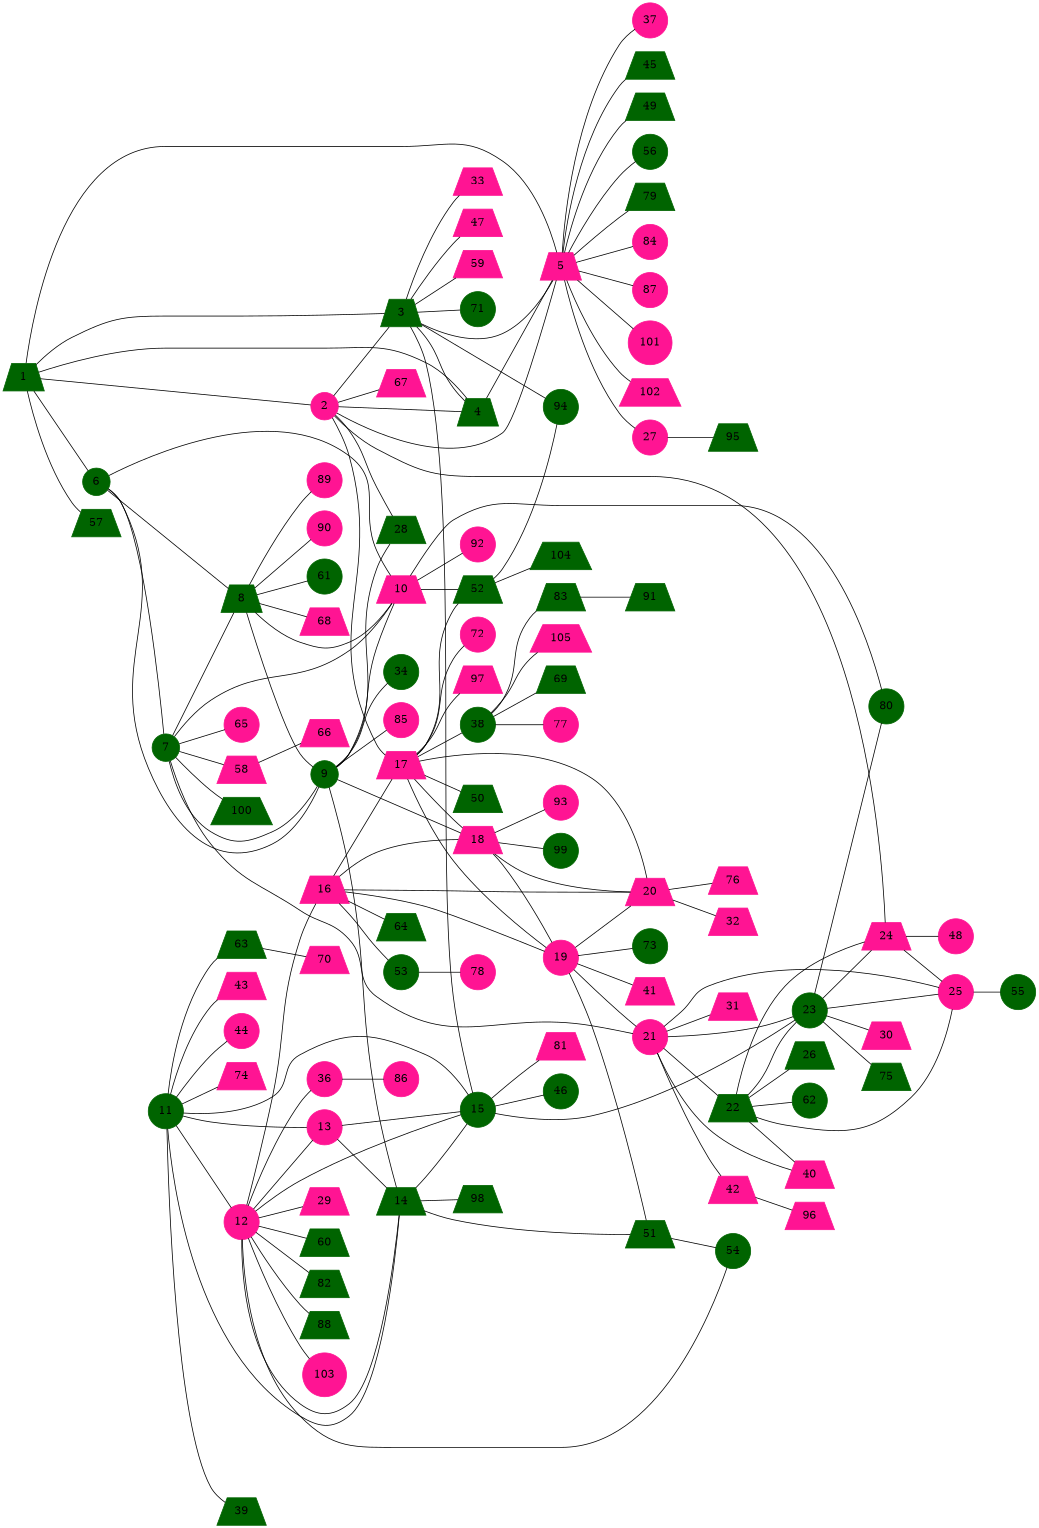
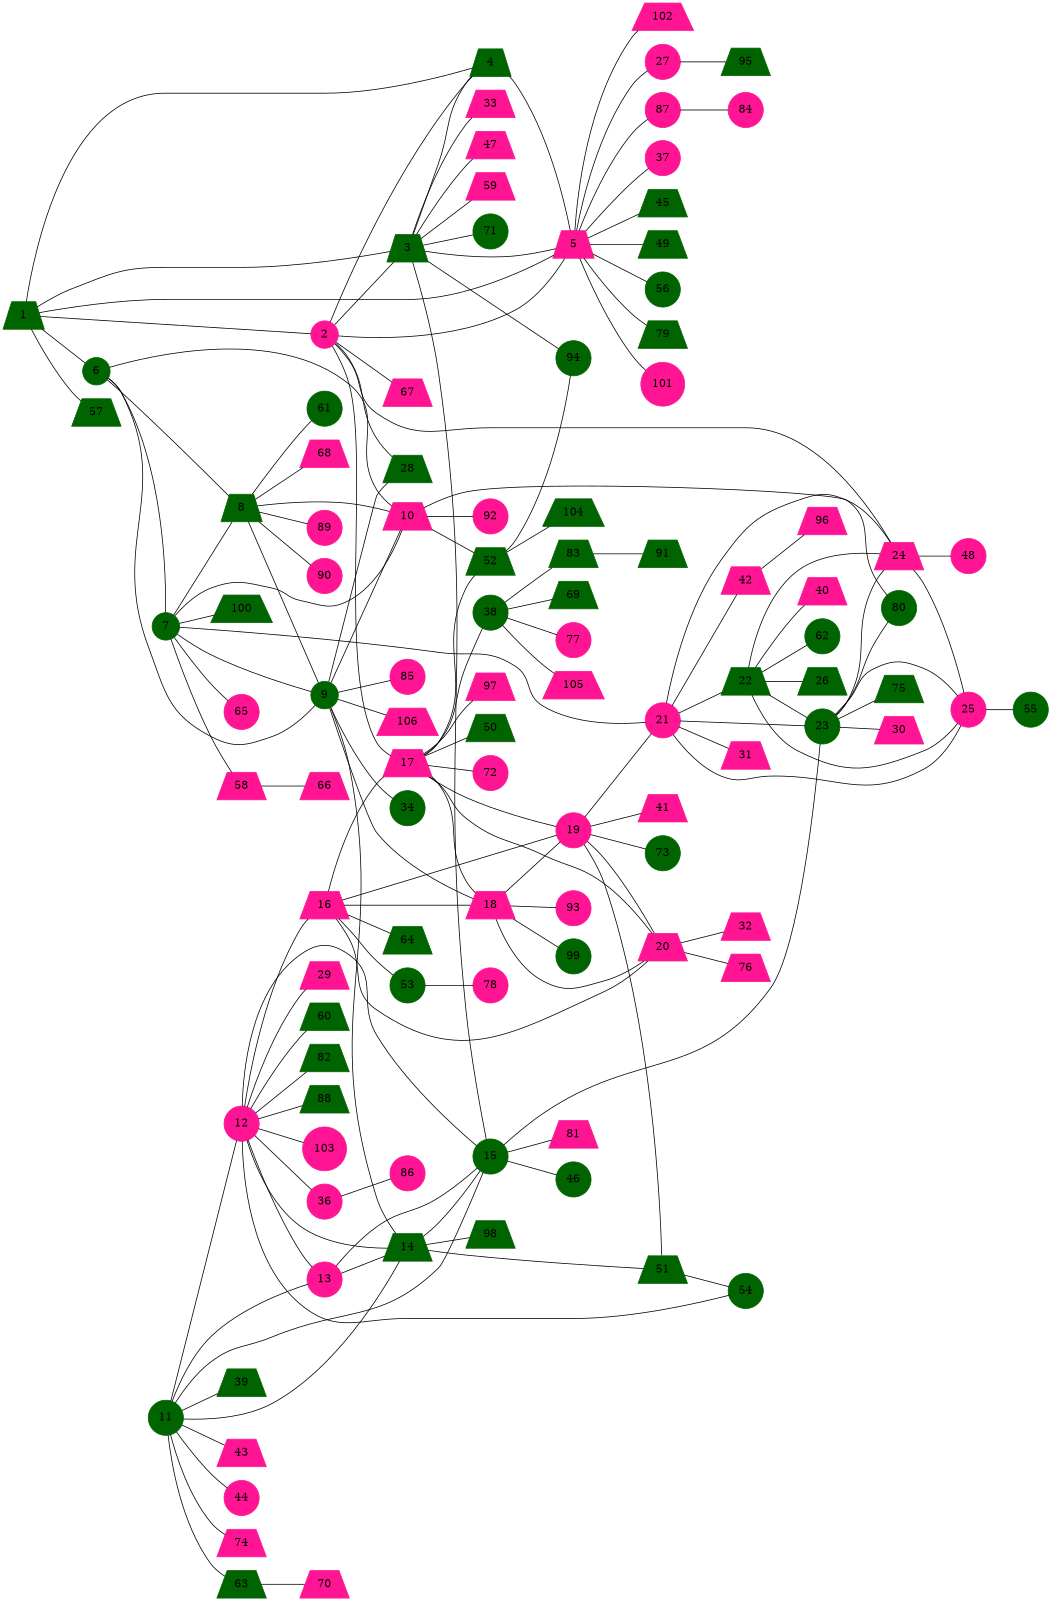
(605, 254) -> (704, 110)
none -> (408, 722)
(709, 1129) -> (739, 537)
